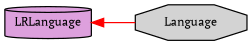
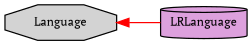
(120, 23) -> (145, 23)
